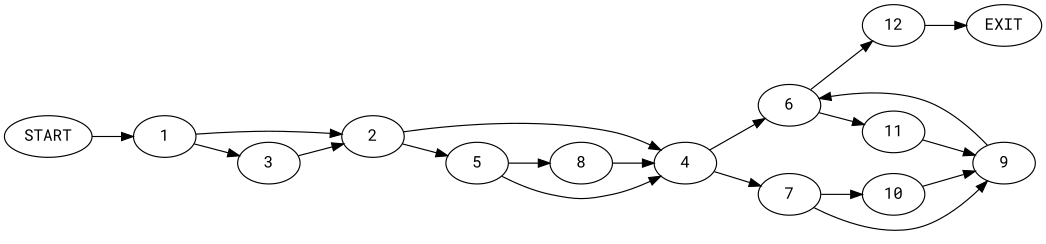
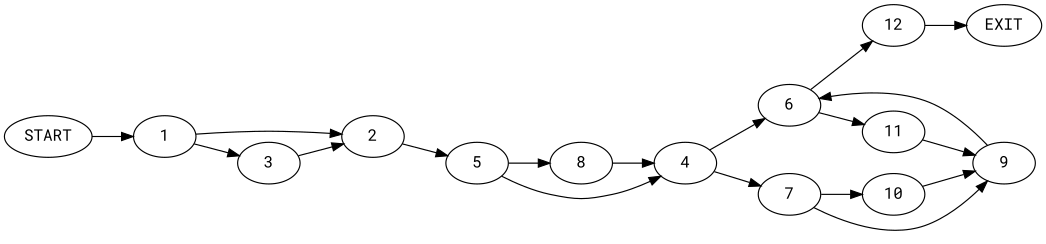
(528, 123) -> none
